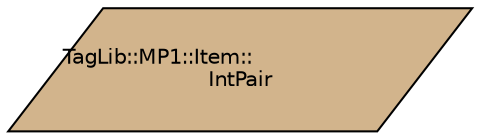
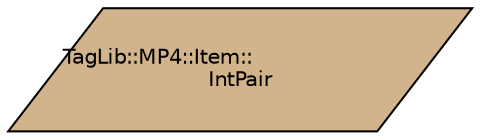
(240, 70) -> (240, 70)
